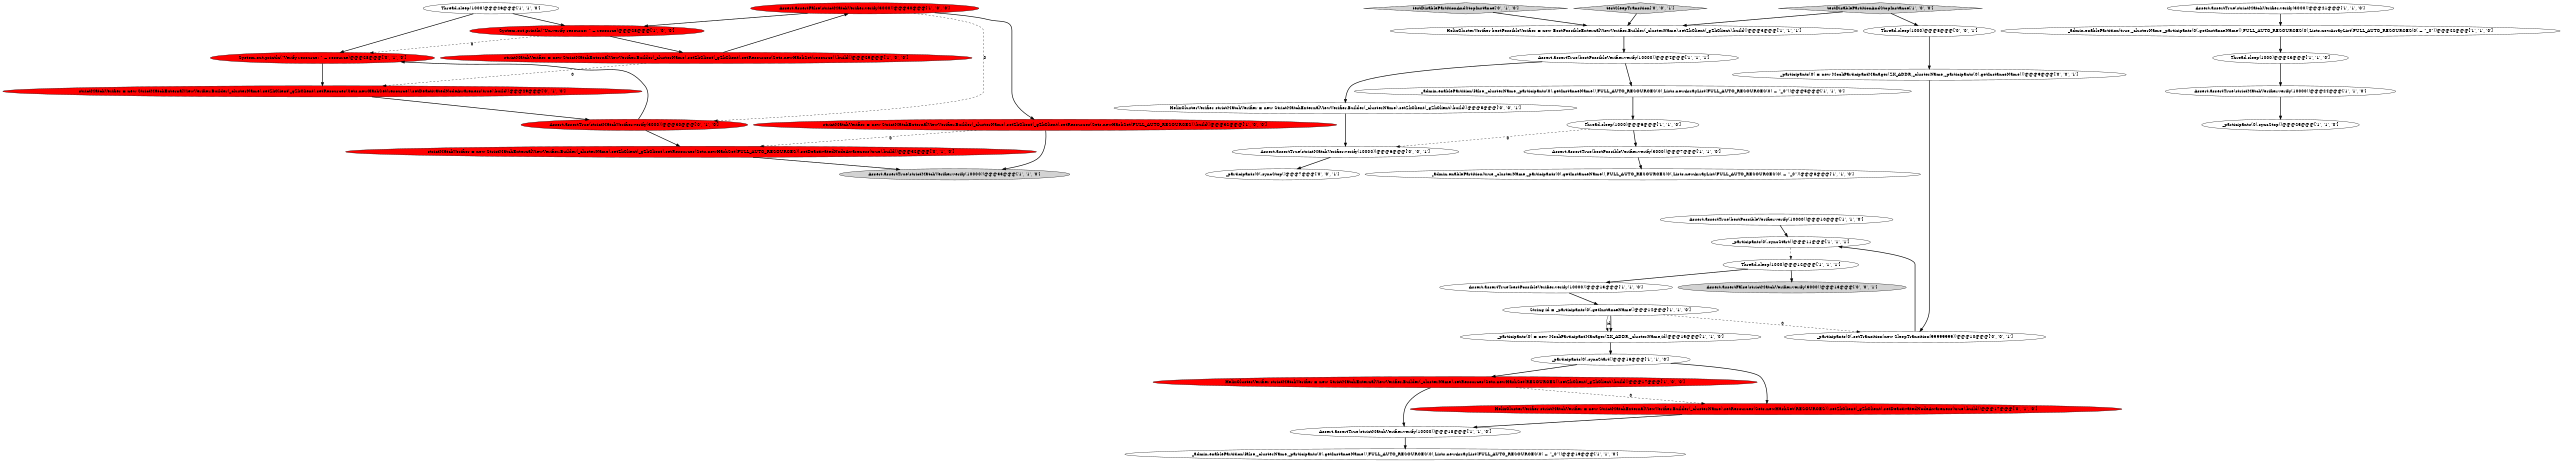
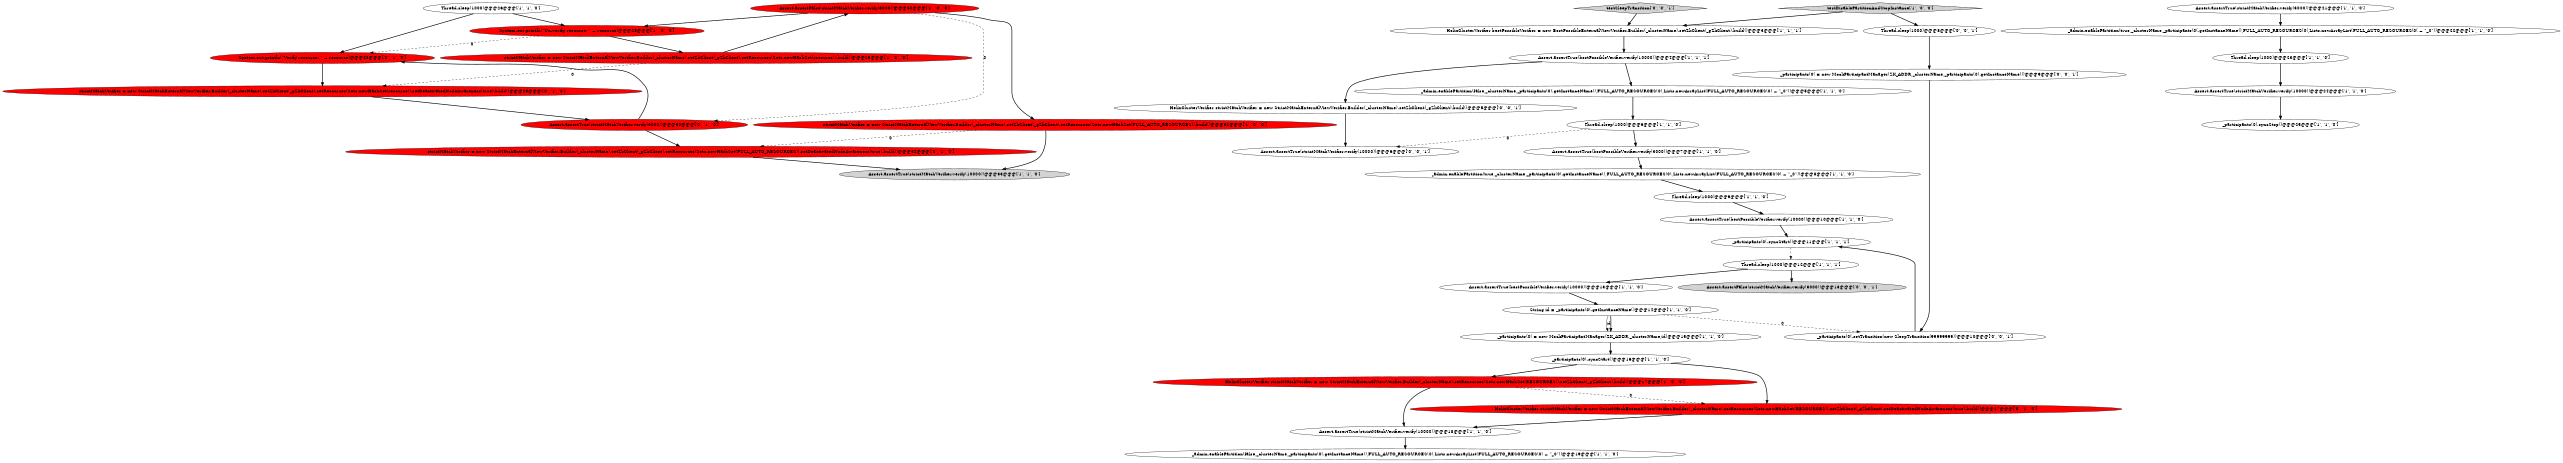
(1466, 8) -> none
(1283, 174) -> none
none -> (1720, 197)
